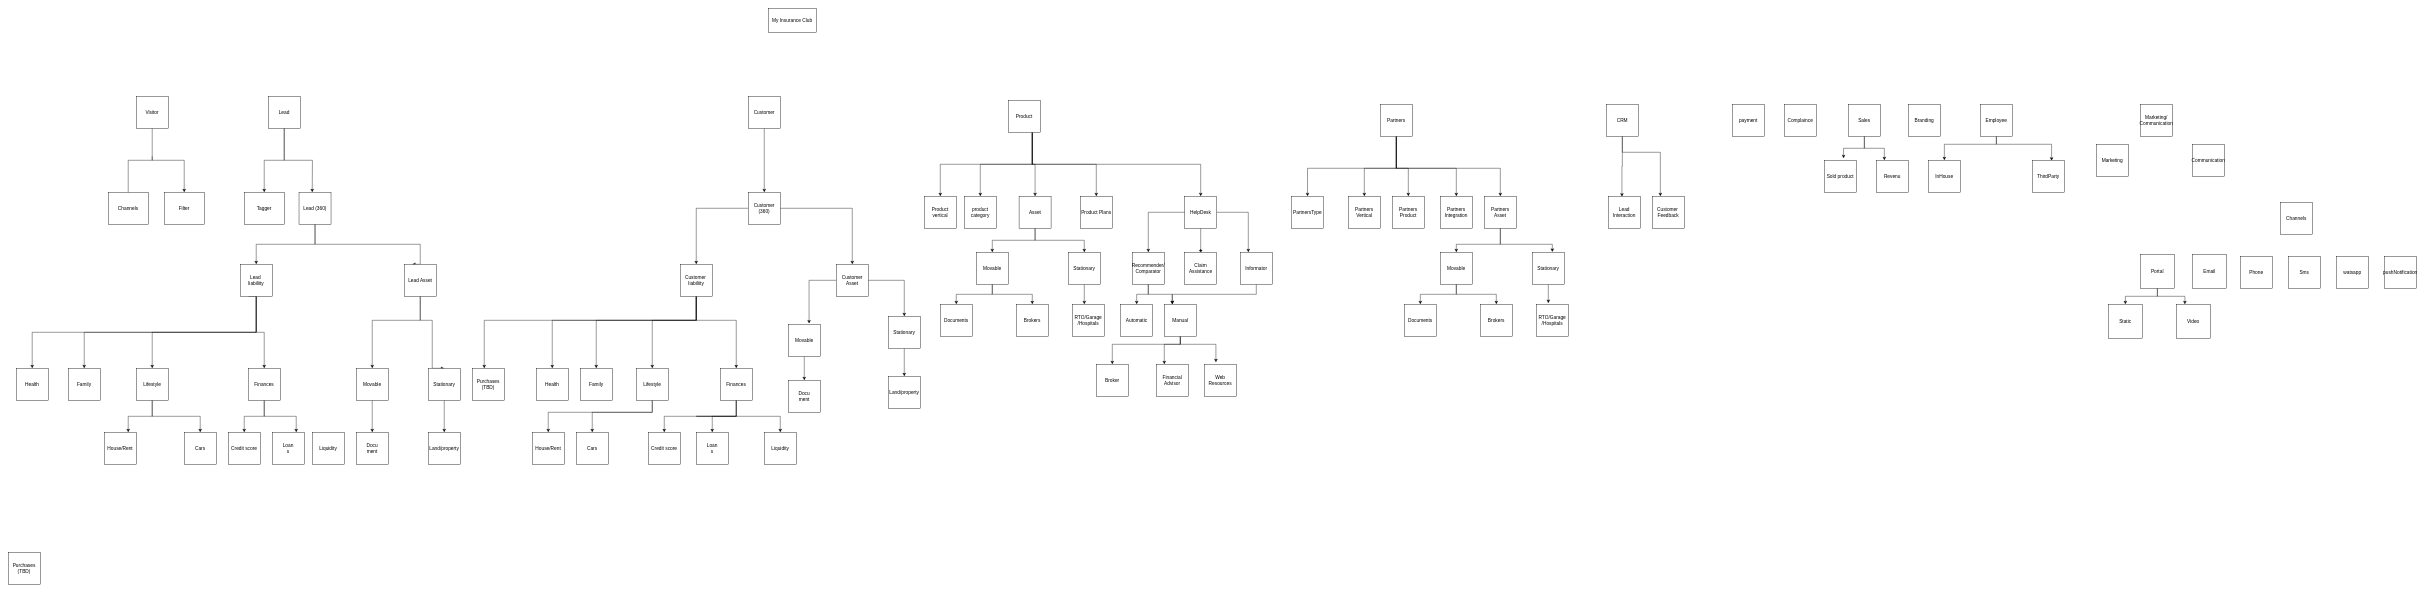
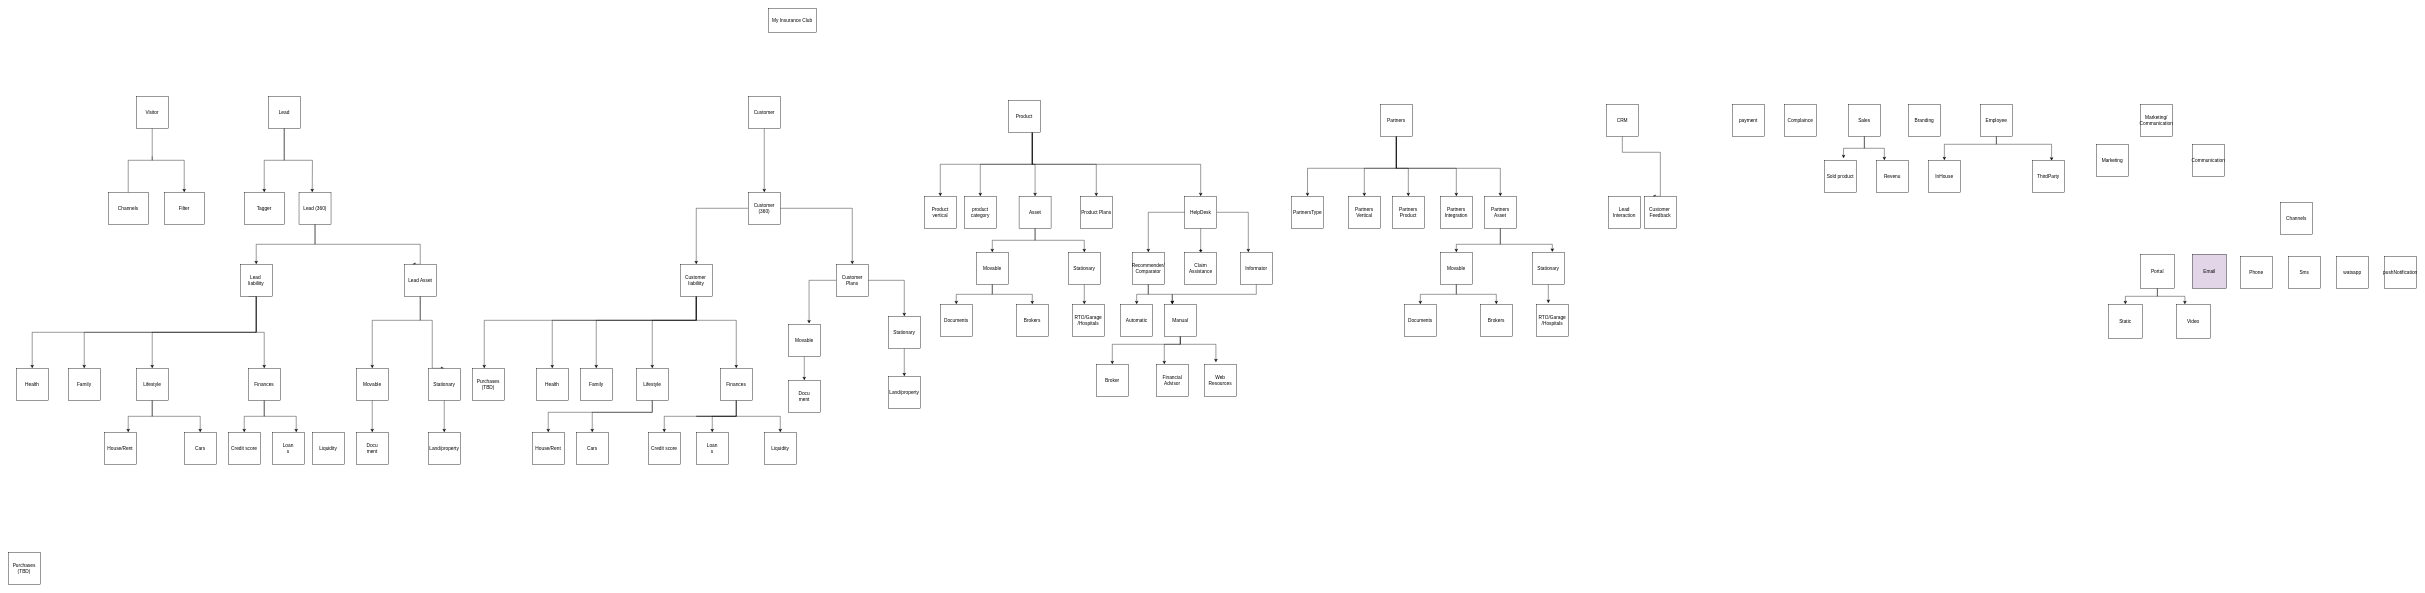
(1622, 192) -> none
(1668, 212) -> (1660, 212)
(2209, 271) -> (2209, 271)
(852, 280) -> (852, 280)
